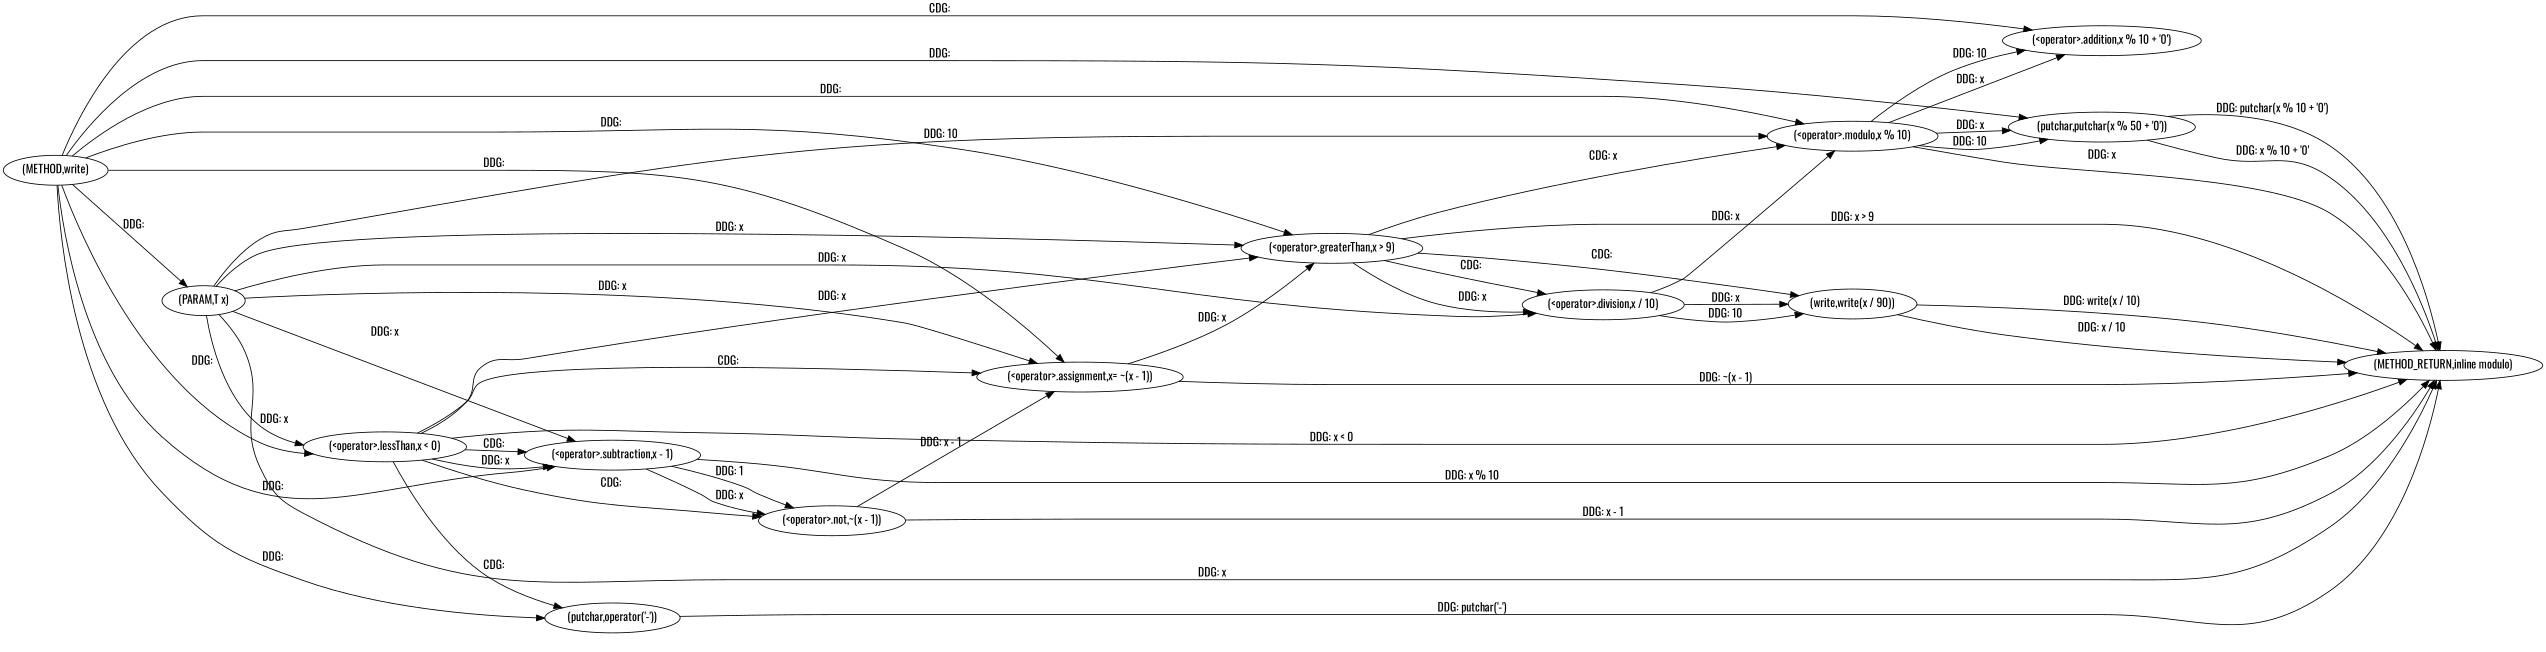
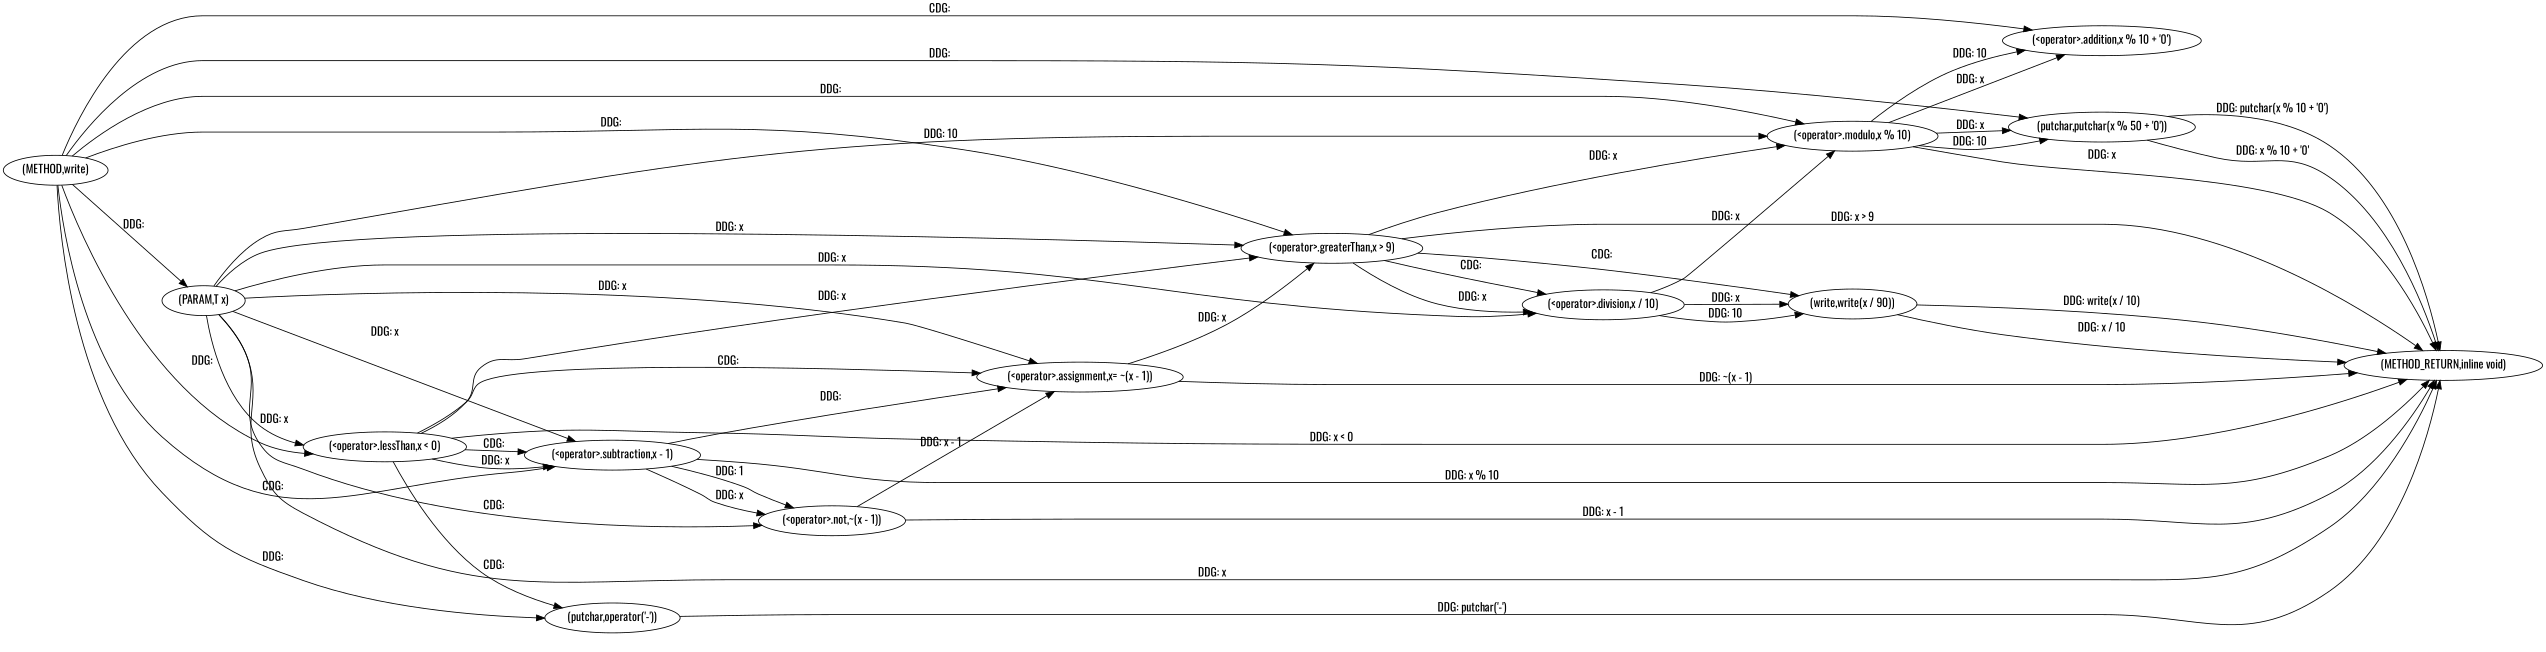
(1603, 157) -> (1603, 157)
(582, 171) -> (833, 414)
(2443, 365) -> (2443, 365)
(274, 487) -> (274, 487)
(585, 501) -> (430, 504)
